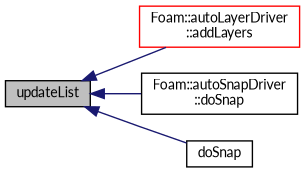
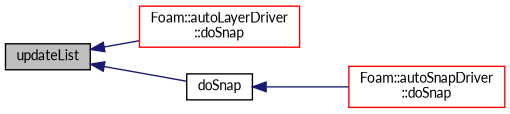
(220, 27) -> (220, 27)
(123, 94) -> (308, 87)
(220, 94) -> (427, 87)
